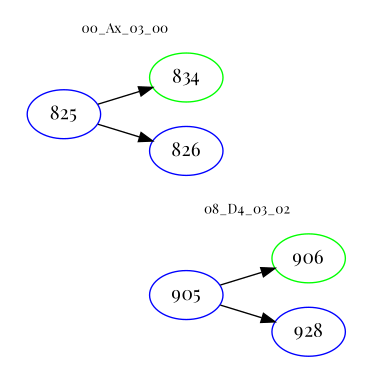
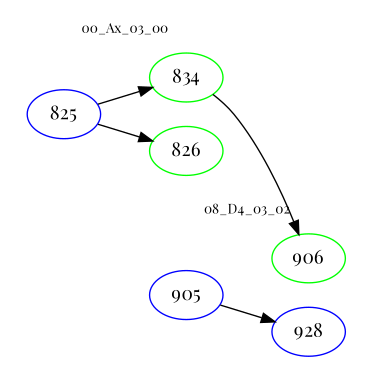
(186, 151) -> (186, 151)
(241, 279) -> (261, 153)
